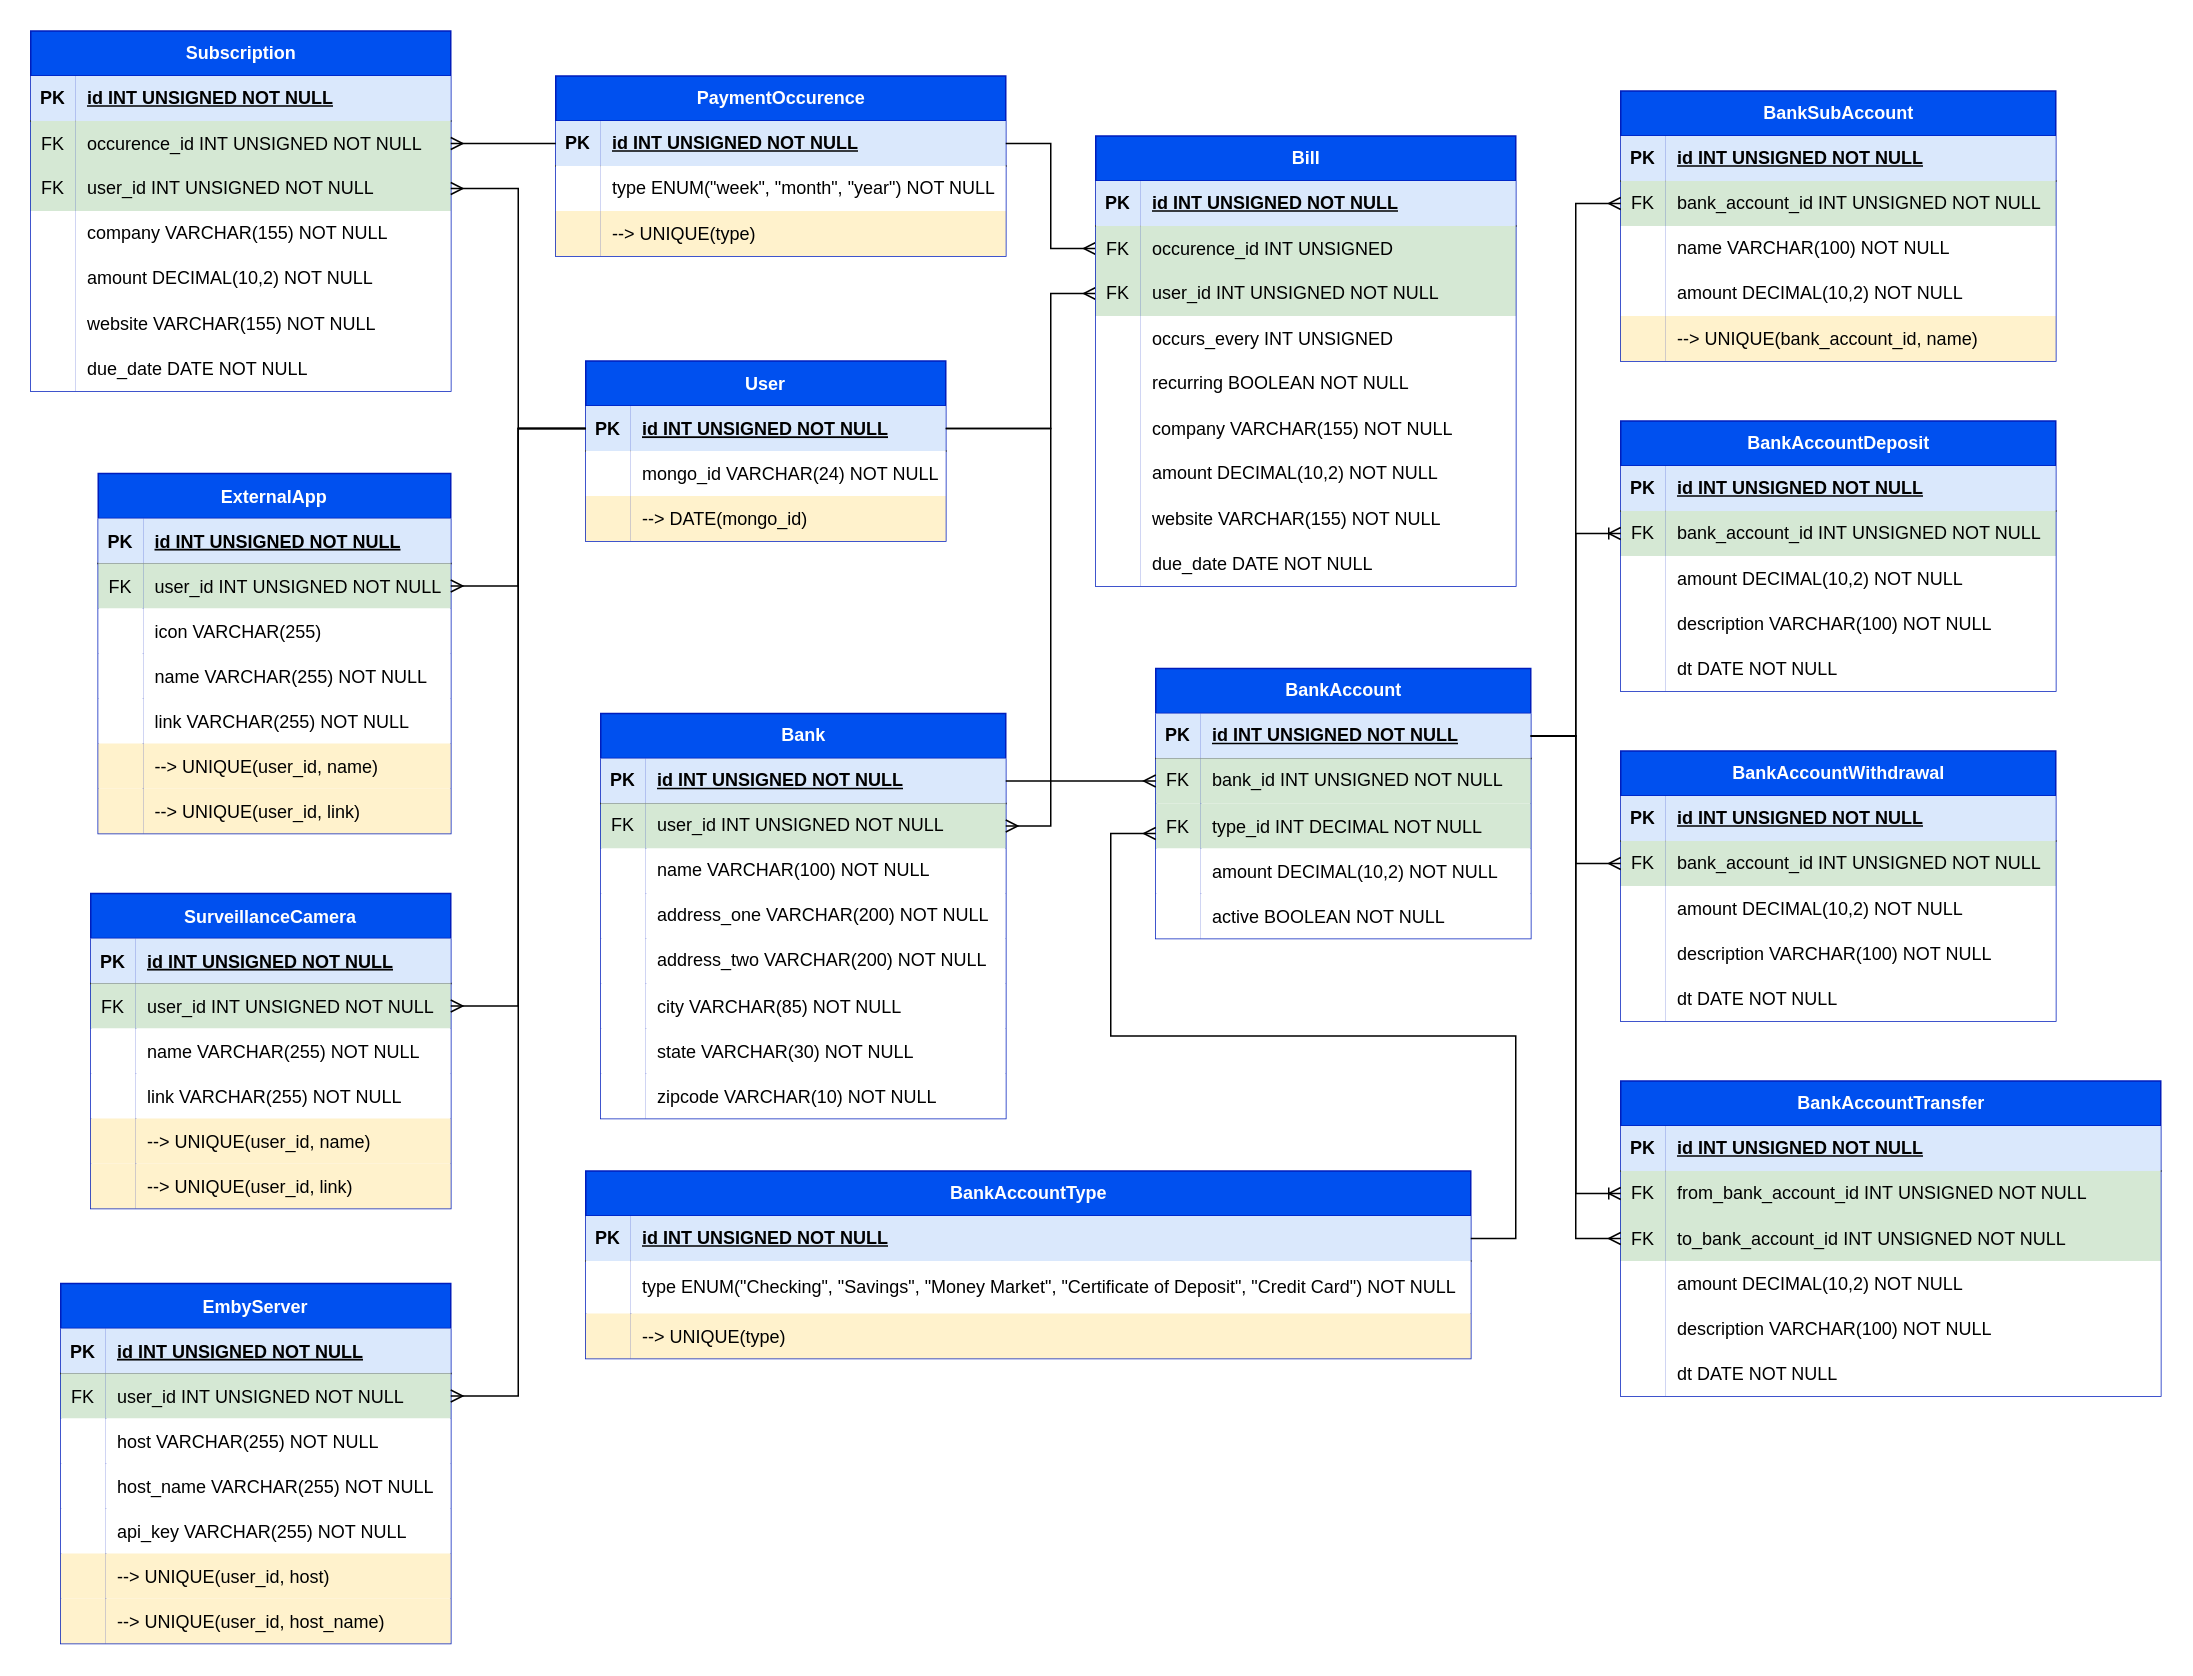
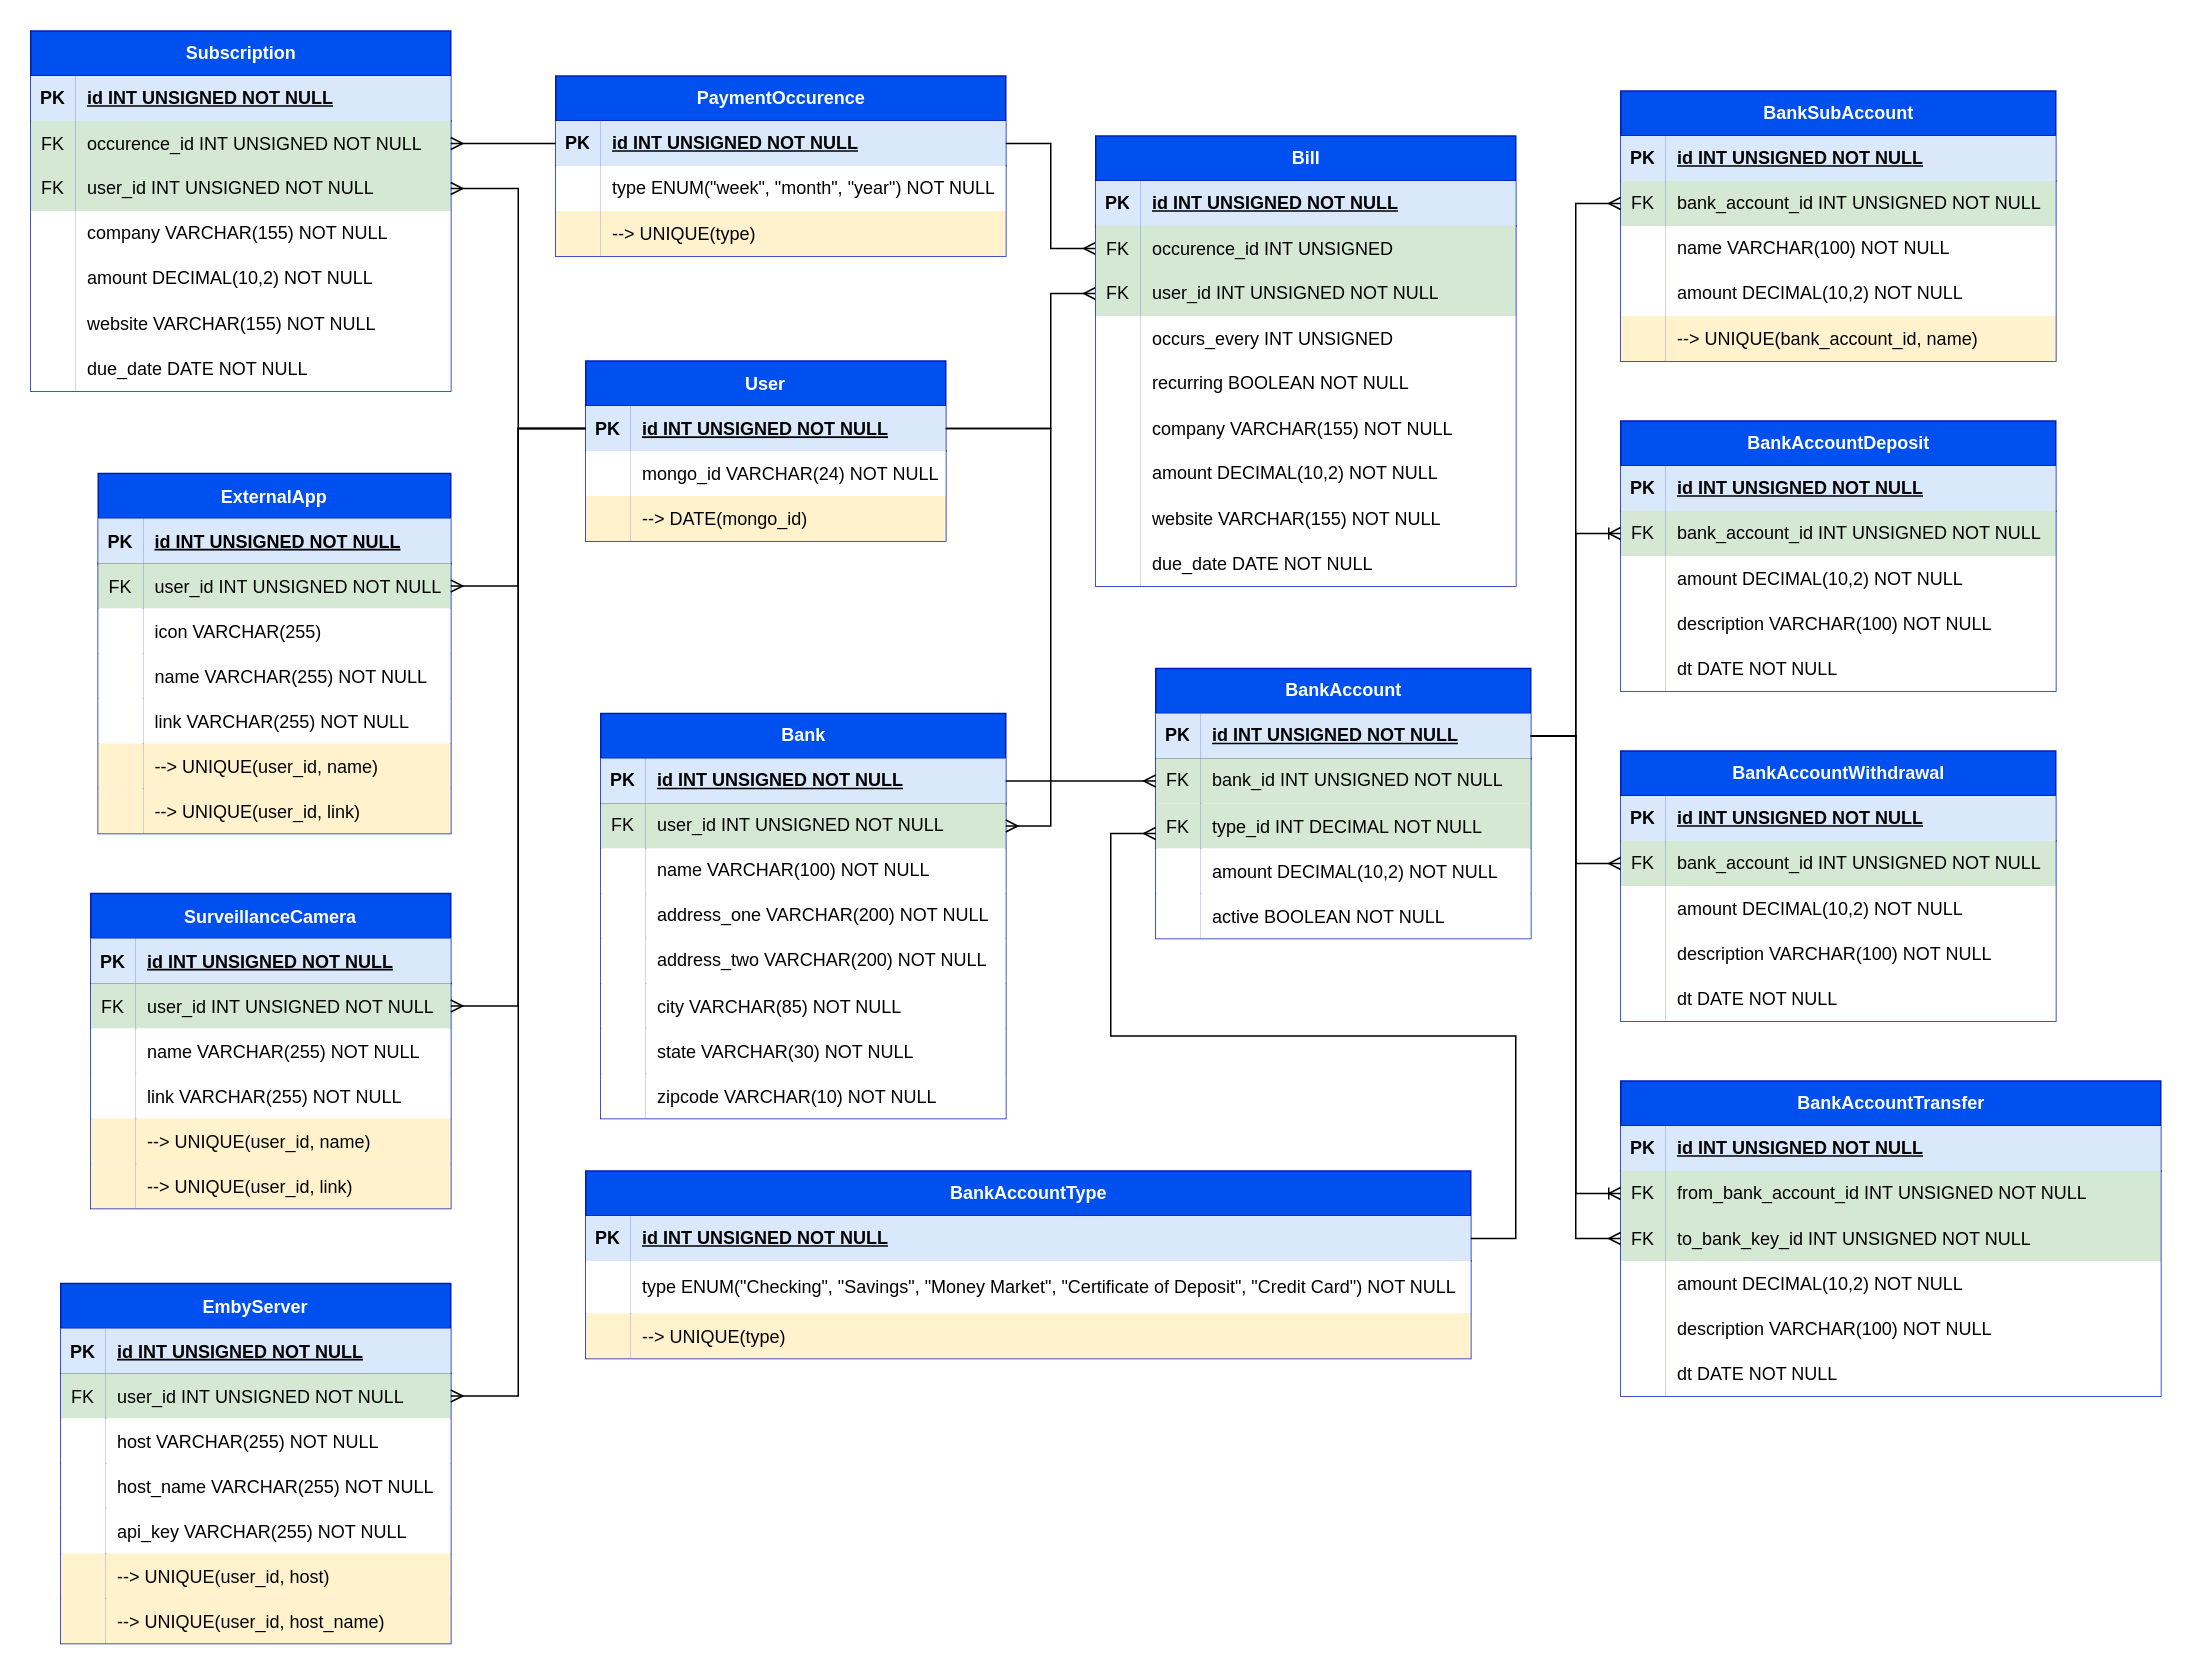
(1869, 1239) -> (1849, 1239)
